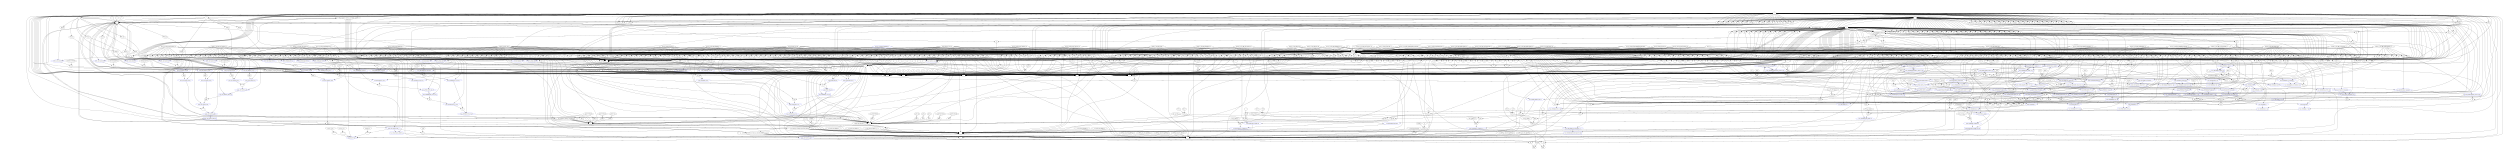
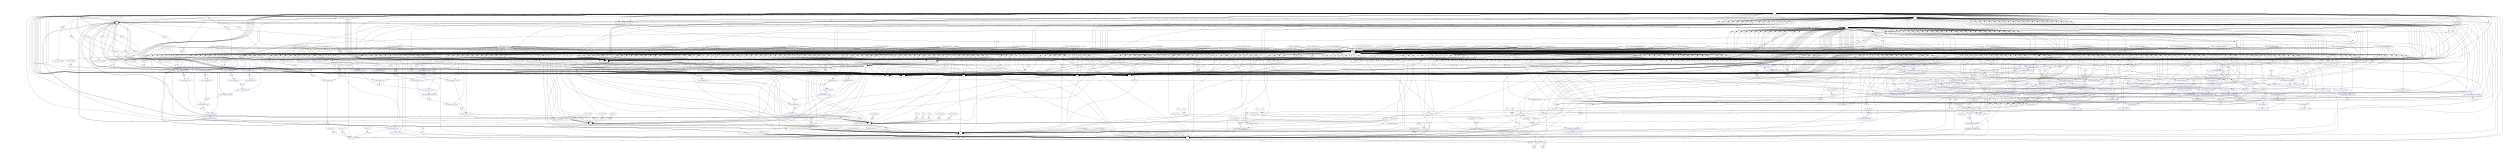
(325, 71) -> none
none -> (2277, 95)
